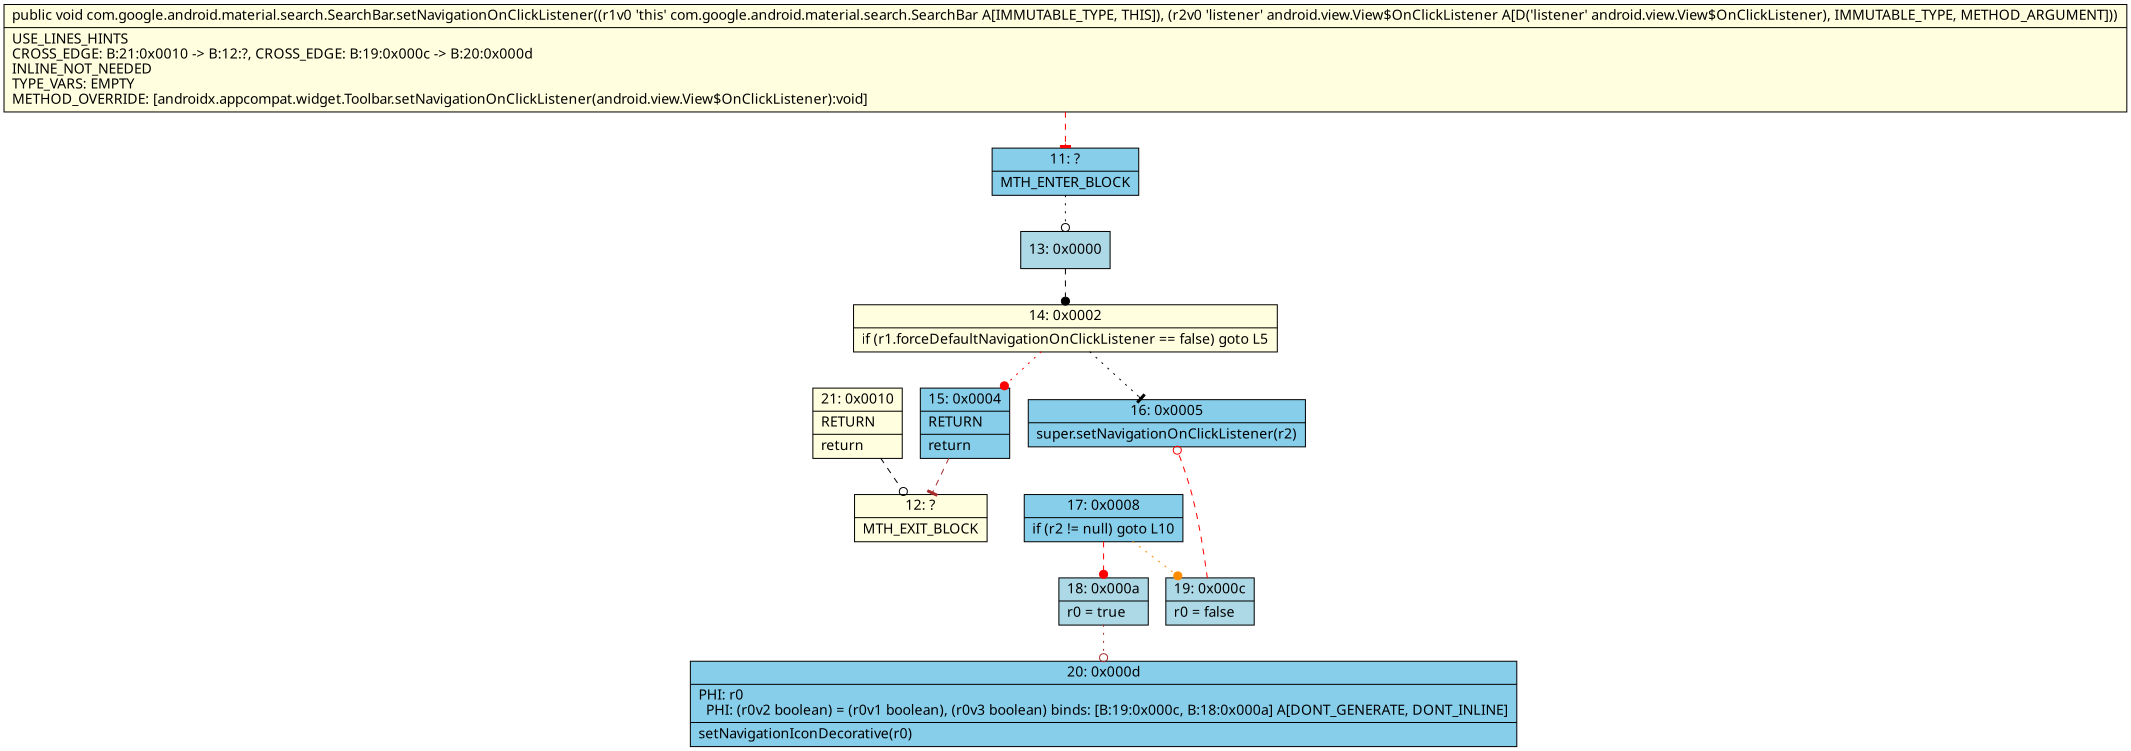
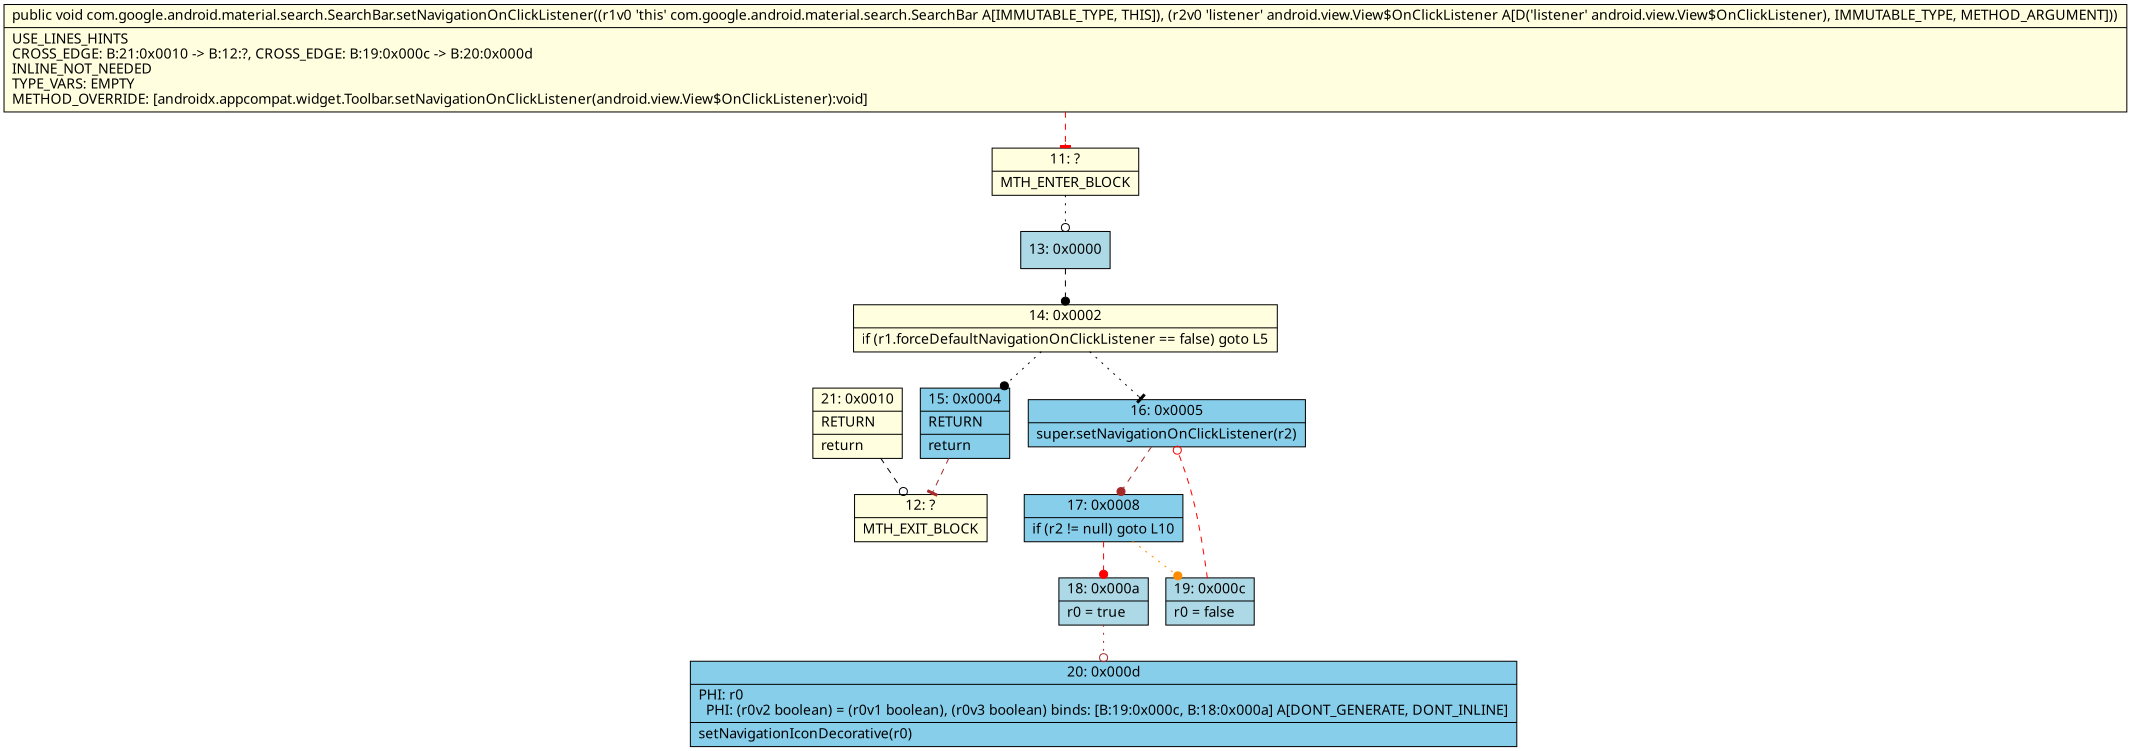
(1065, 172) -> (1065, 172)
(1024, 367) -> (1024, 367)
none -> (1137, 467)
